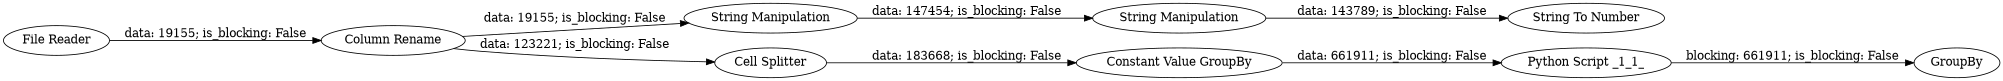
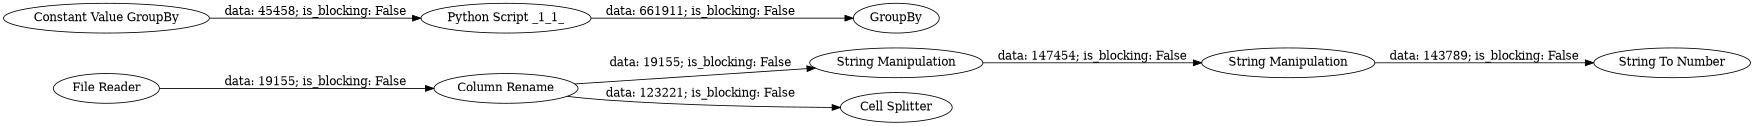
(1392, 57) -> (315, 12)
(1793, 57) -> (700, 12)
(947, 63) -> none
